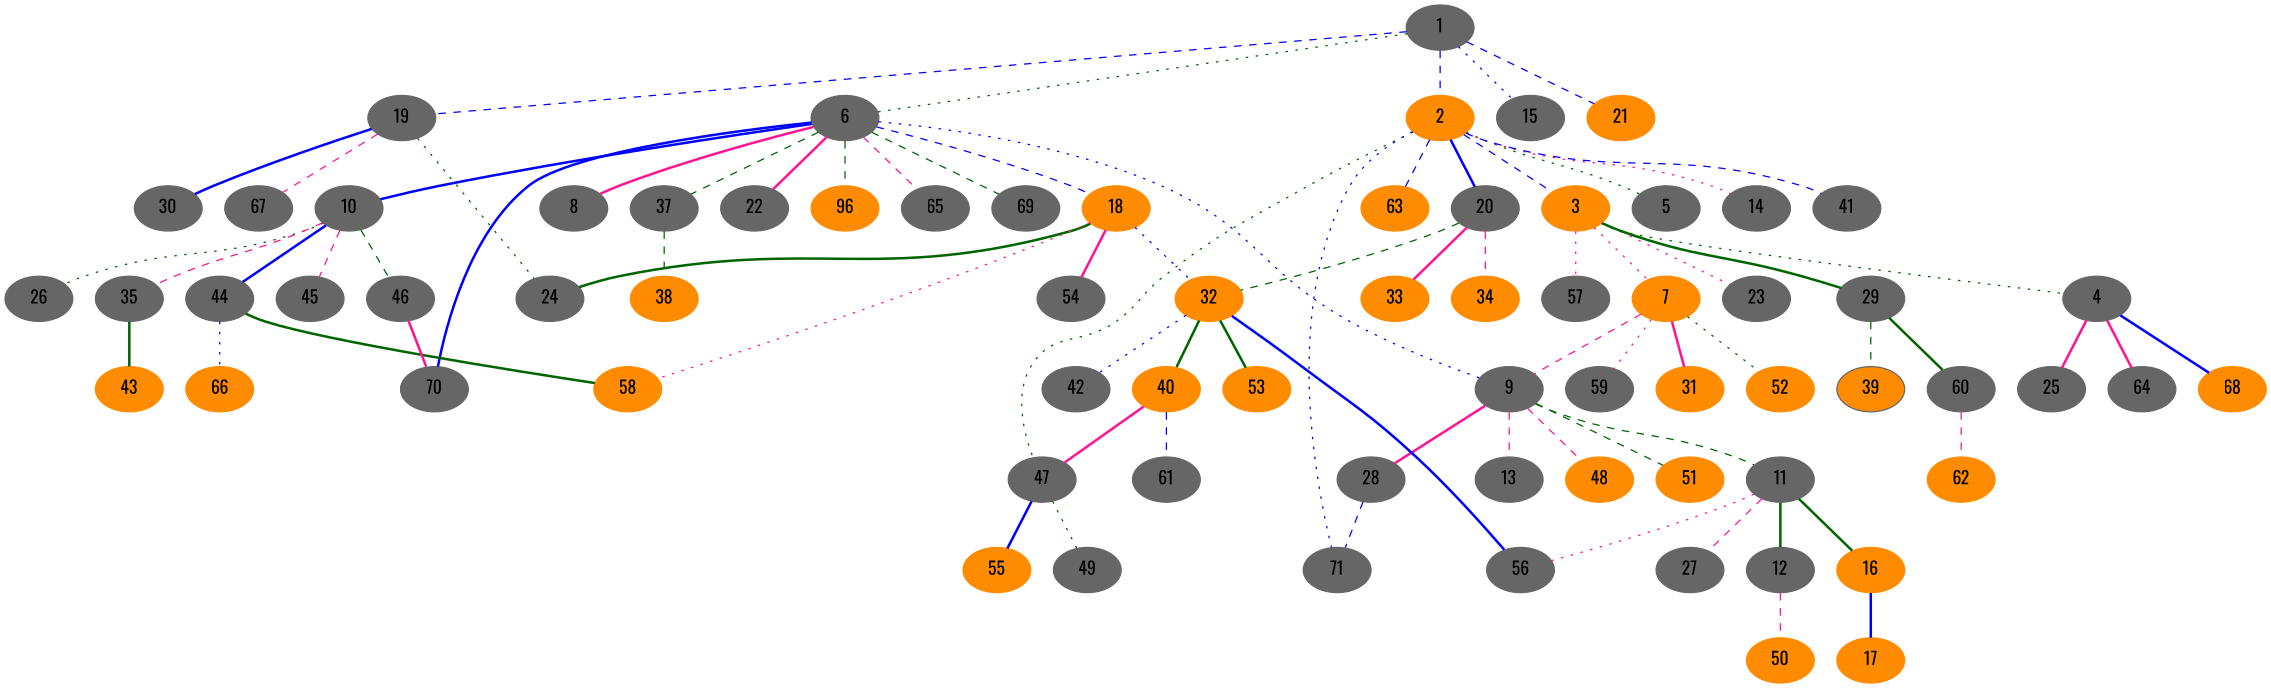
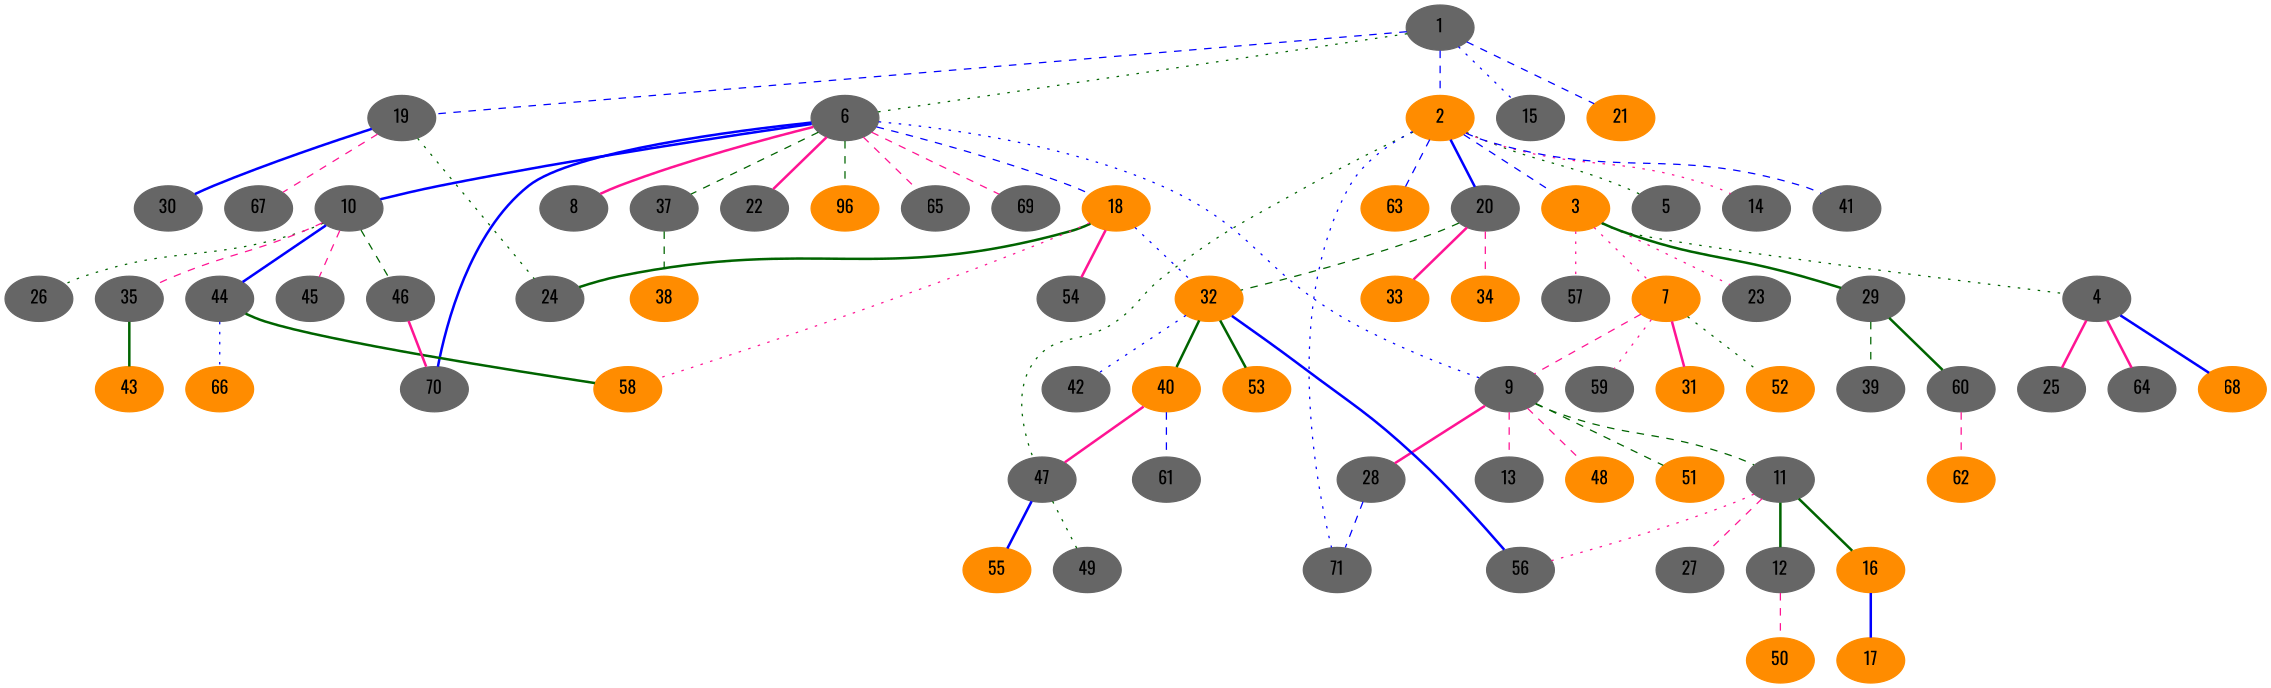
(935, 163) -> (935, 163)
(1871, 389) -> (1871, 389)
